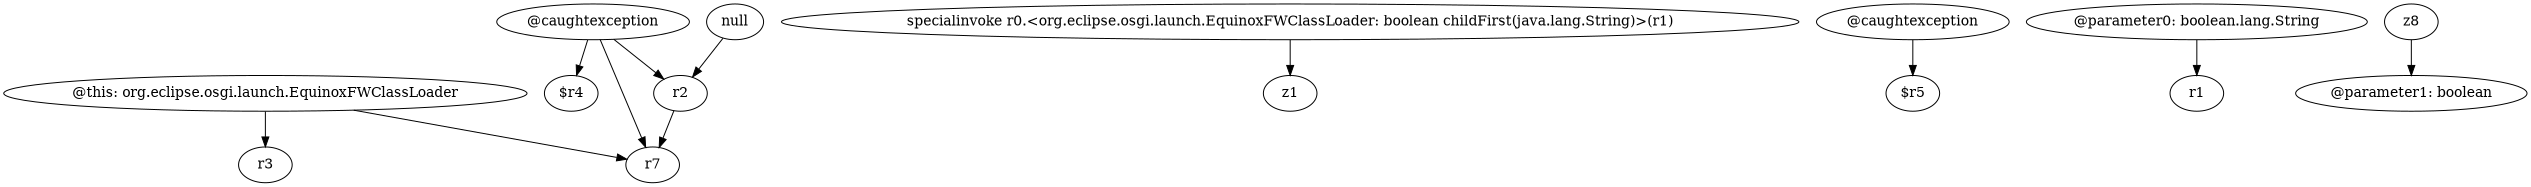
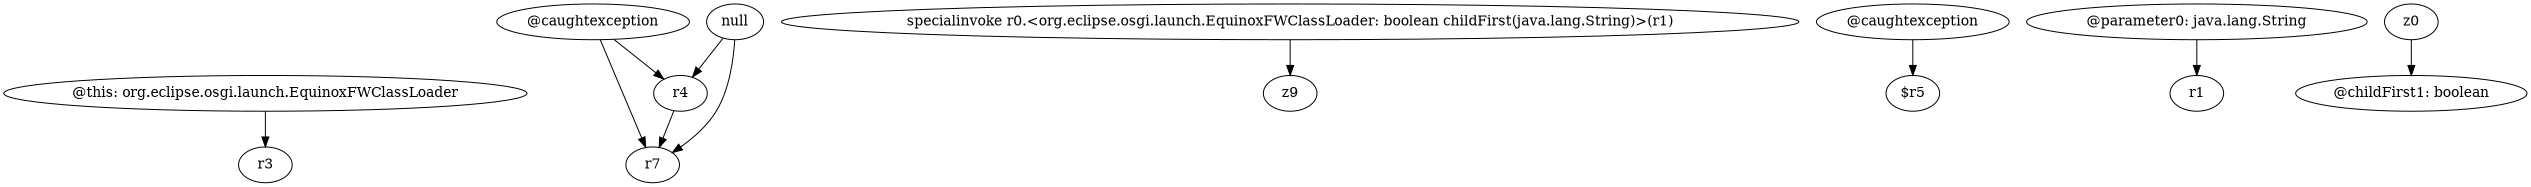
(2197, 22) -> (2197, 22)
(2411, 22) -> (2411, 22)
(571, 93) -> none
(680, 93) -> (680, 93)
(1290, 93) -> (1290, 93)
(2411, 93) -> (2411, 93)
(485, 134) -> (722, 101)
